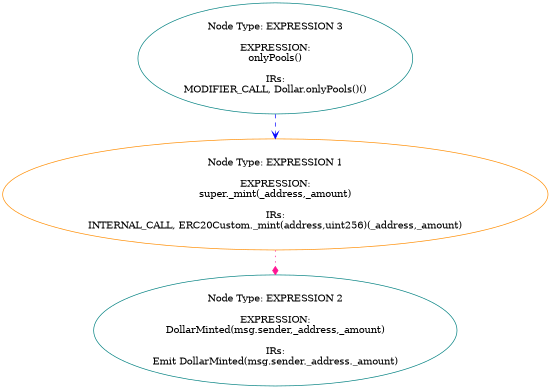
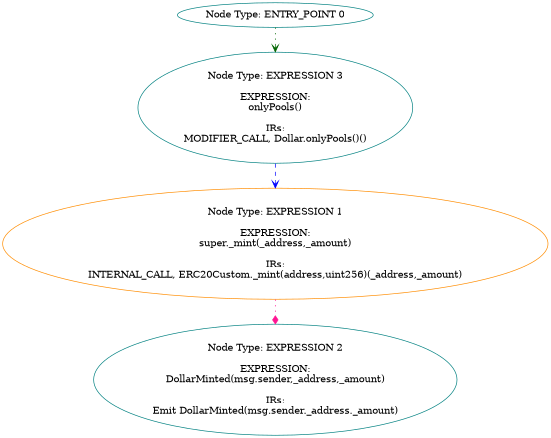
none -> (275, 15)
